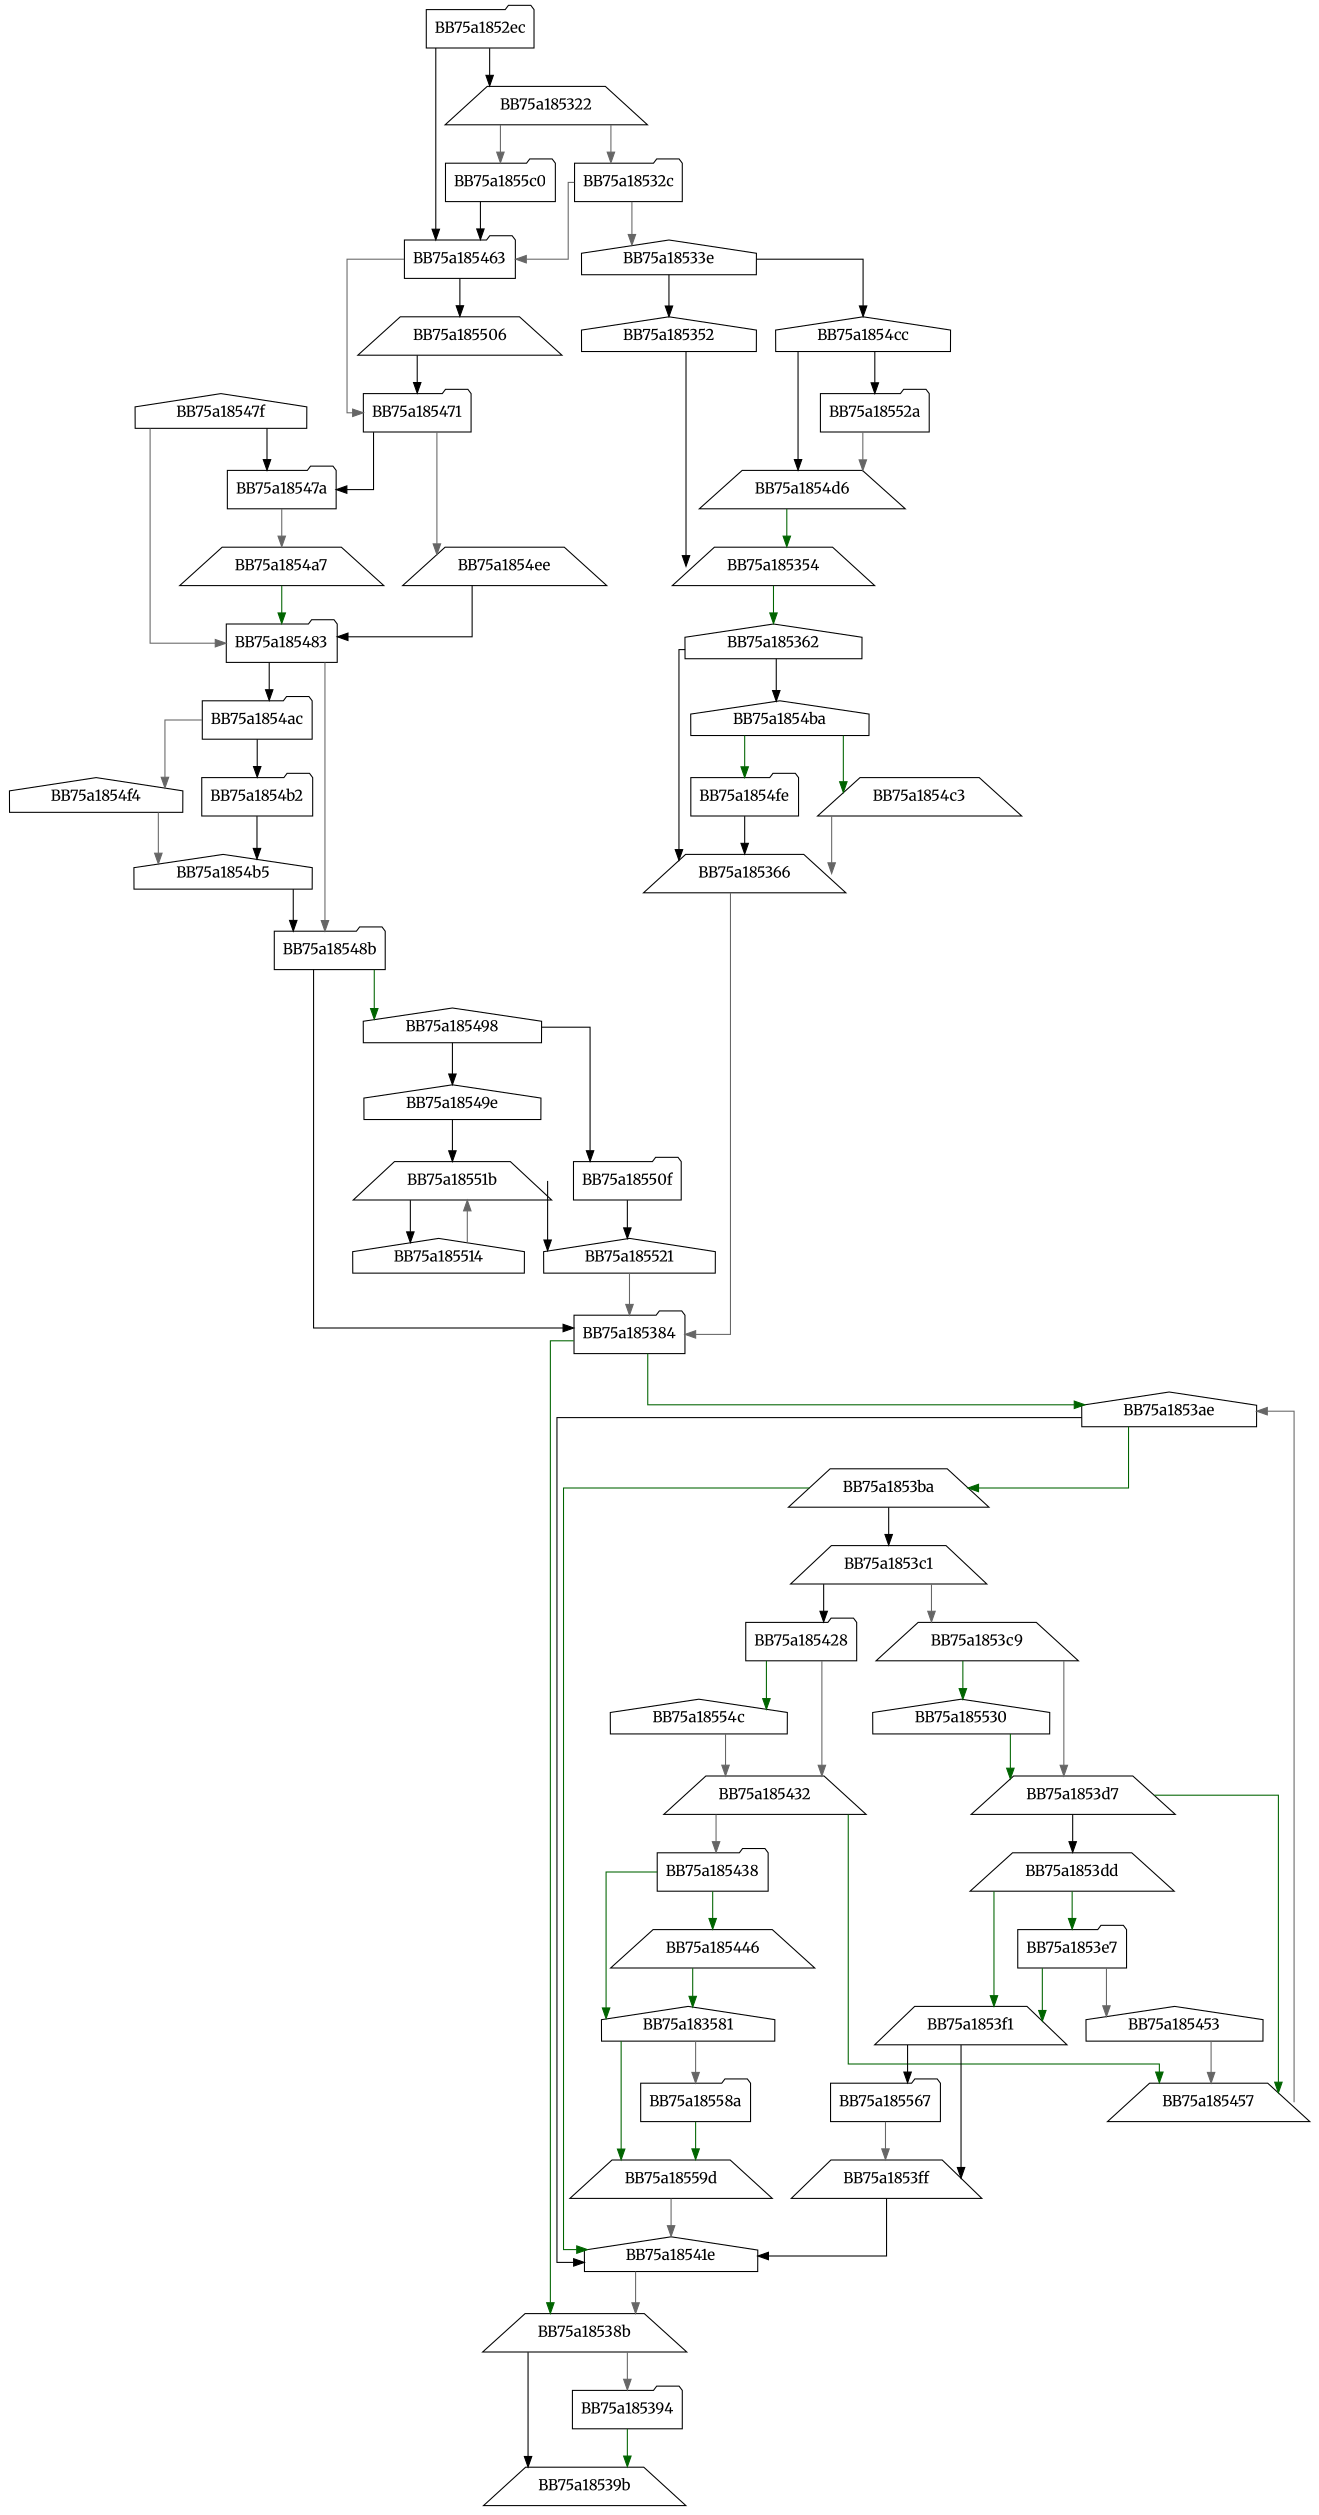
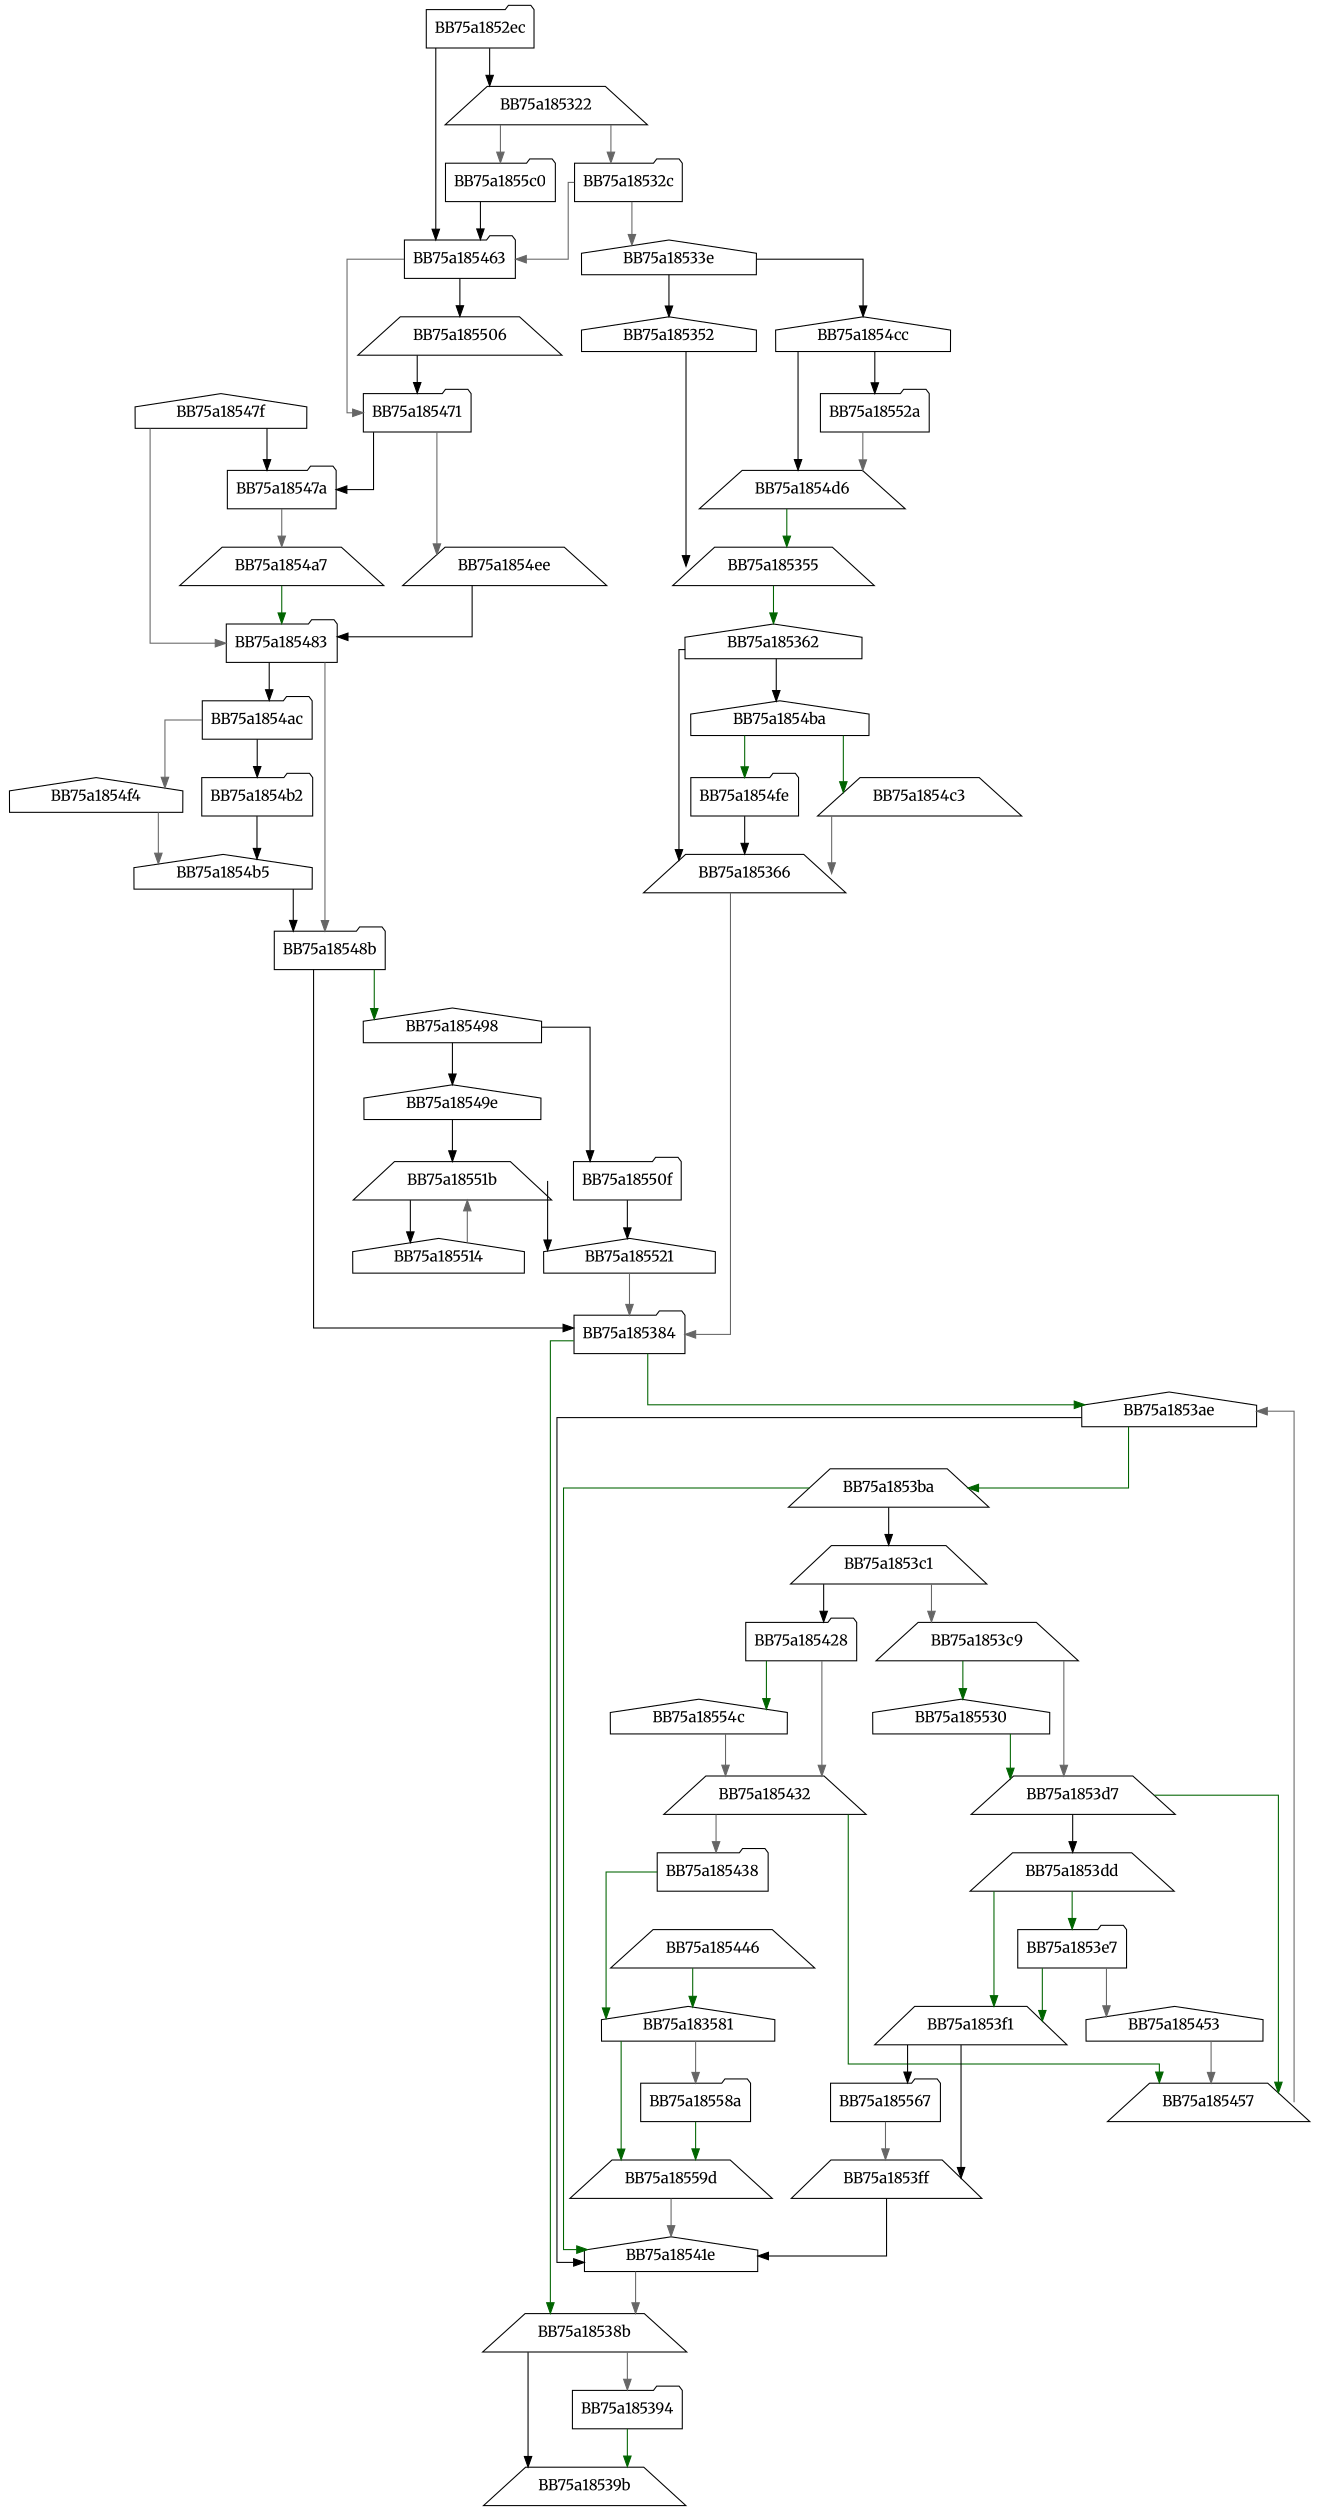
(773, 566) -> (773, 566)
(713, 1905) -> none
